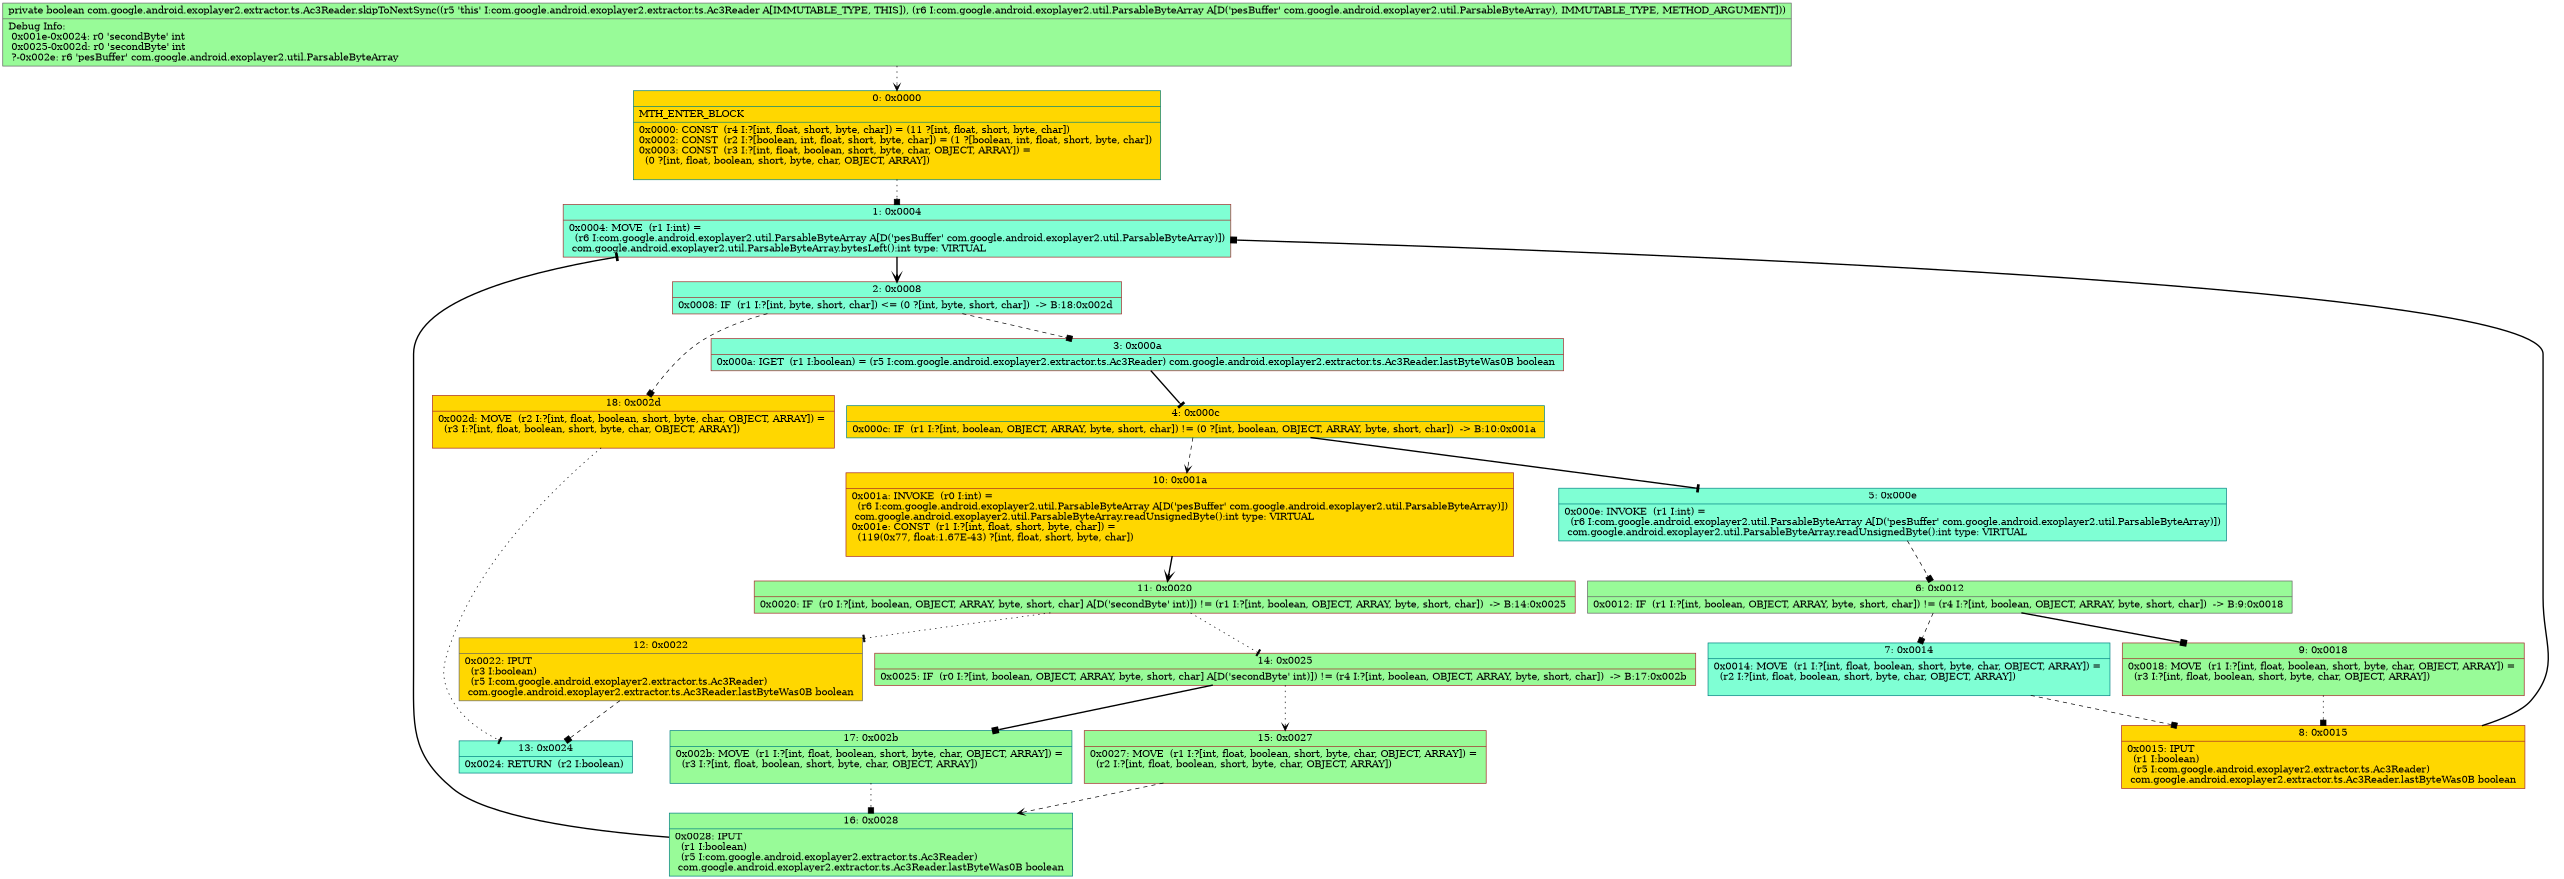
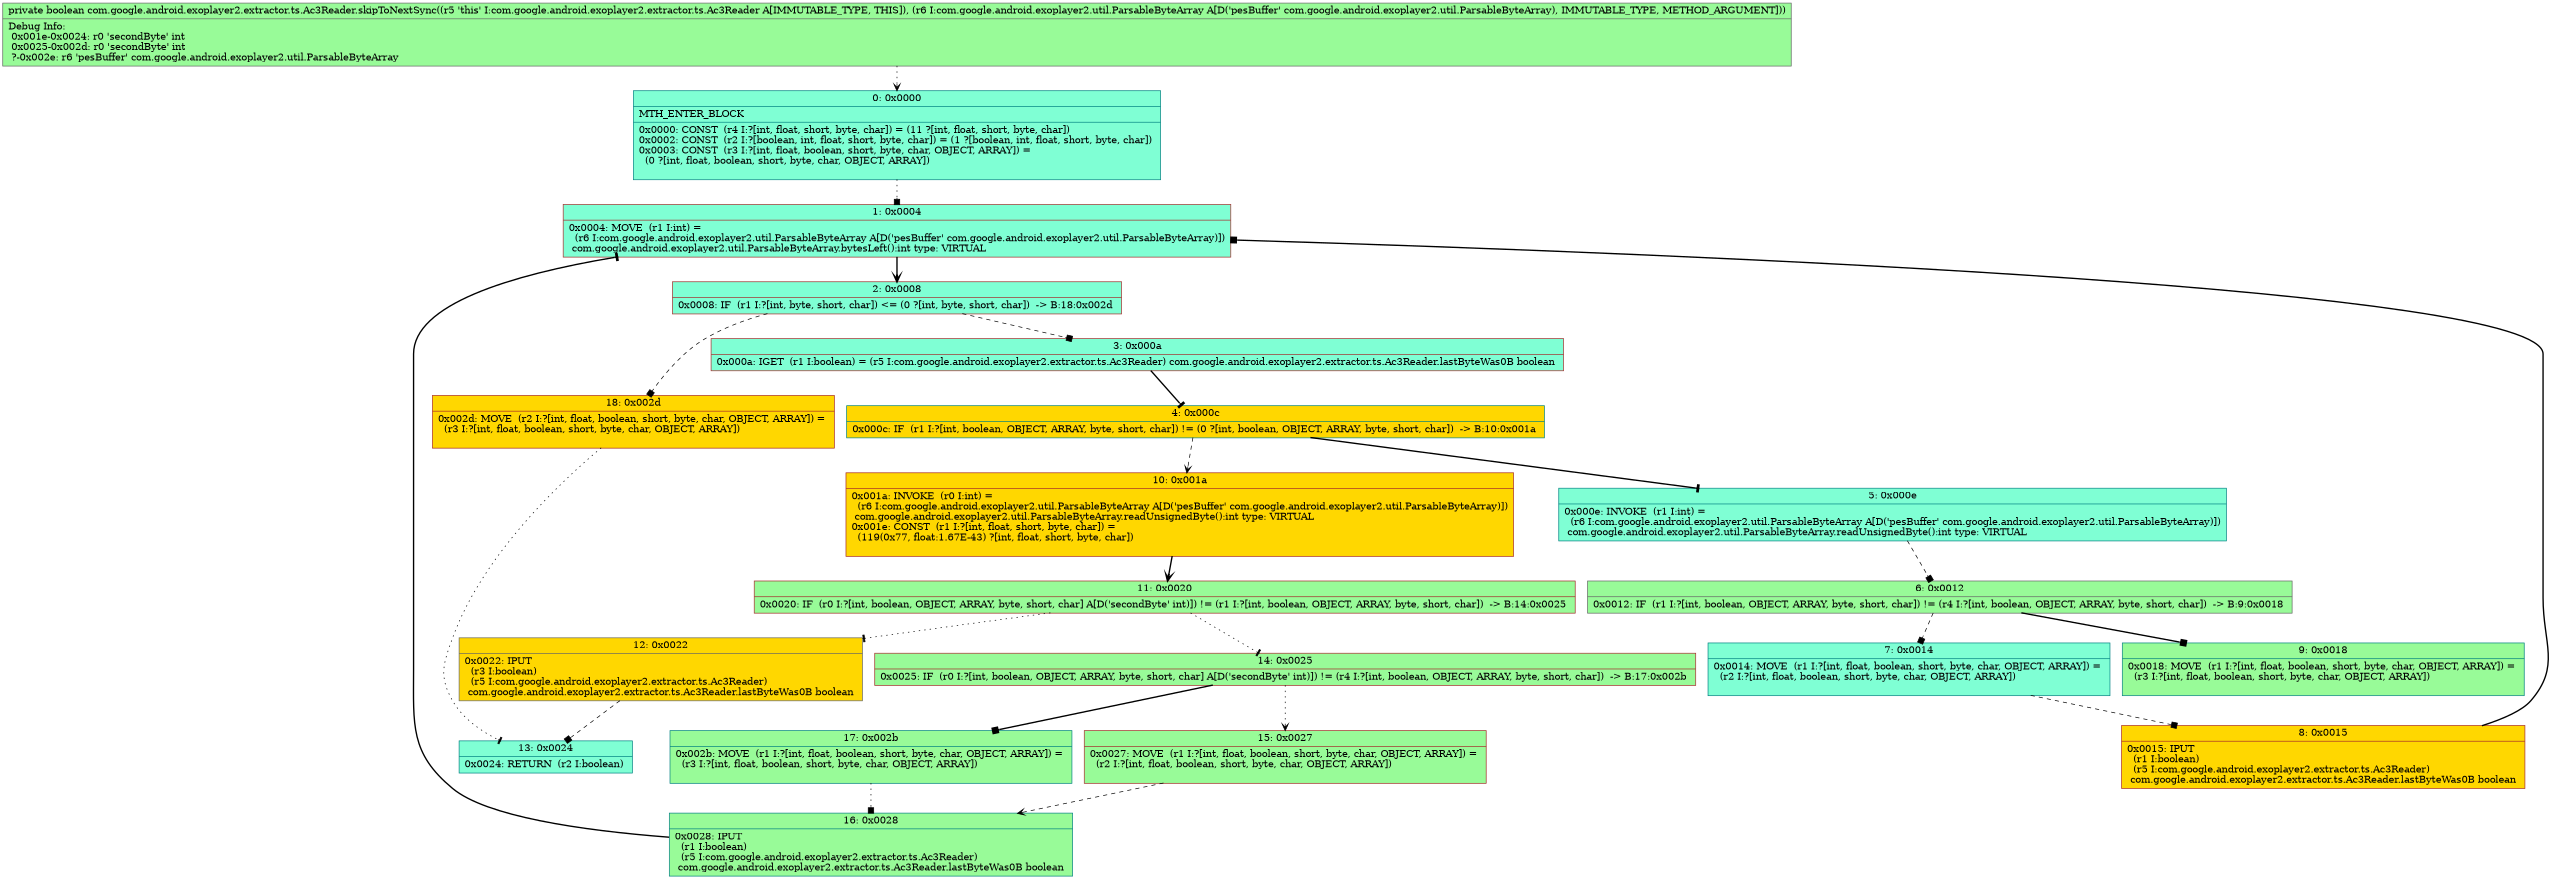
(897, 135) -> (897, 135)
(2323, 669) -> (2323, 669)
(2323, 707) -> none
